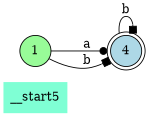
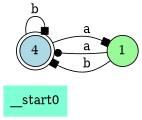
none -> (76, 37)
(35, 98) -> (35, 101)
